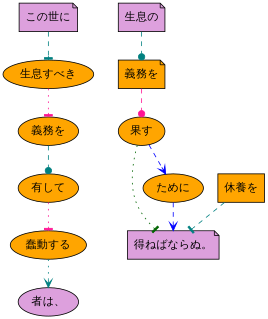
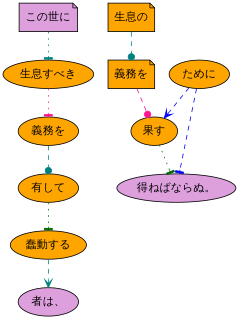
(142, 17) -> (131, 17)
(48, 44) -> (48, 44)
(155, 156) -> (179, 100)
(241, 188) -> none
(173, 213) -> (188, 129)
(48, 215) -> (48, 215)
(173, 245) -> (176, 188)
(48, 270) -> (48, 270)
